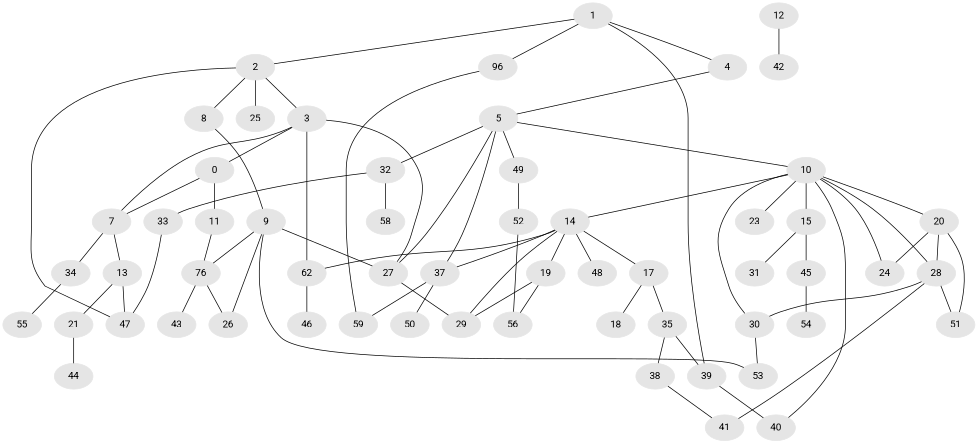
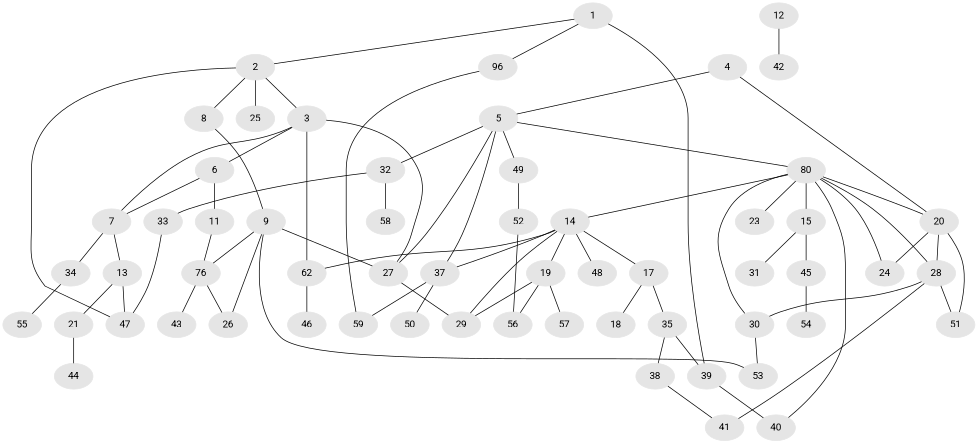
(661, 40) -> (833, 144)
(215, 170) -> (215, 170)
(806, 170) -> (806, 170)
none -> (564, 325)
